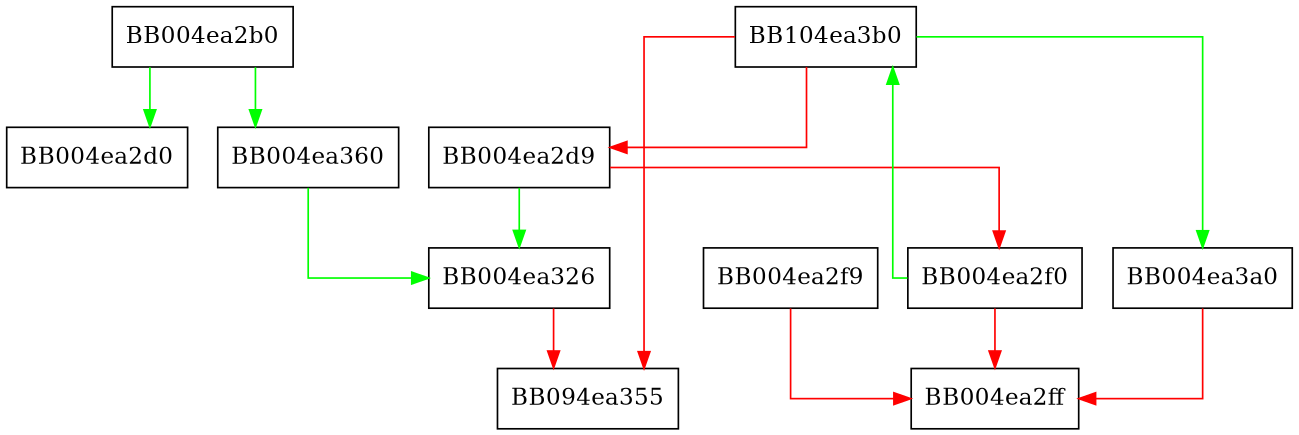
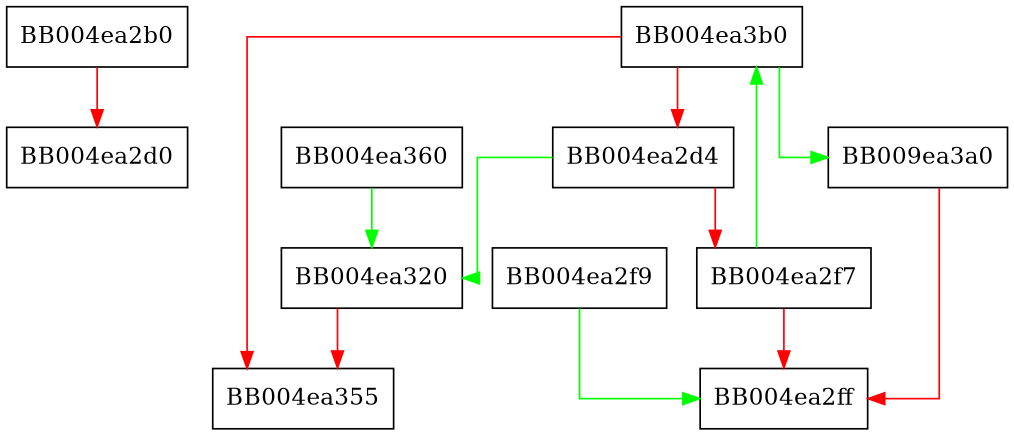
(826, 37) -> (712, 37)
(150, 89) -> (97, 89)
(255, 89) -> none
(519, 157) -> (643, 157)
(519, 278) -> (372, 278)
(995, 278) -> (784, 278)
(1203, 278) -> (918, 157)
(588, 399) -> (303, 399)
(797, 399) -> (586, 399)
